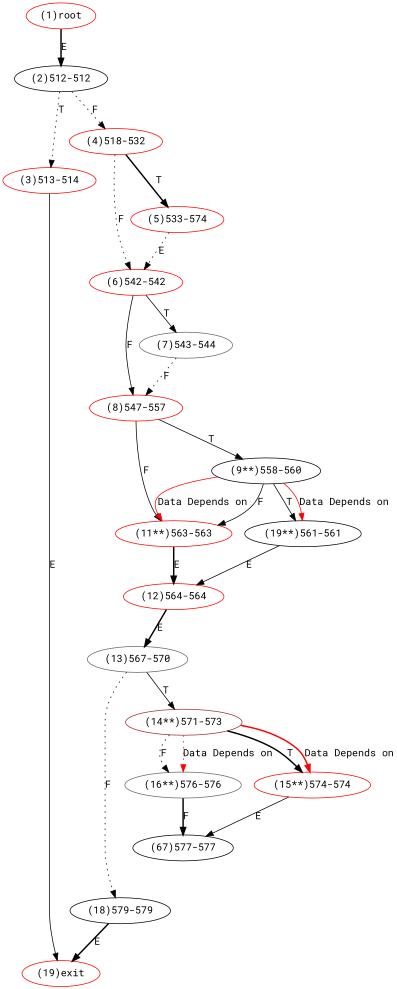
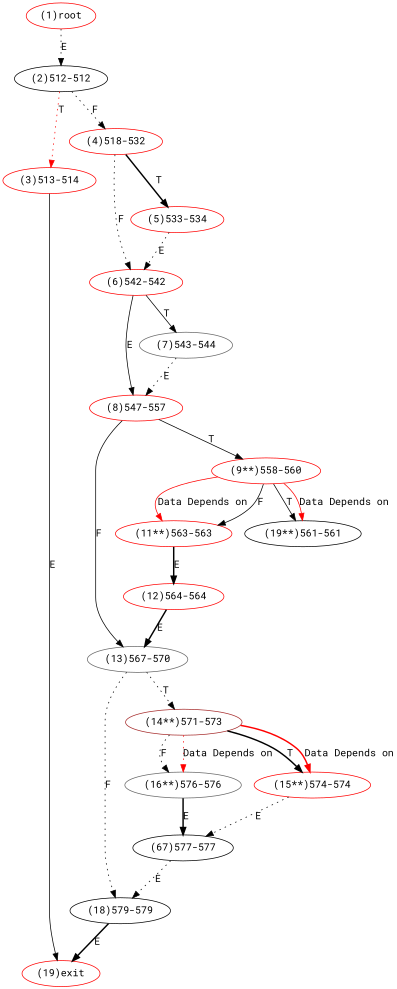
(61, 44) -> (61, 44)
(56, 126) -> (56, 126)
(177, 220) -> (177, 220)
(130, 345) -> (130, 345)
(167, 377) -> (167, 377)
(141, 469) -> (96, 530)
(266, 471) -> (266, 471)
(241, 564) -> none
(158, 688) -> (158, 688)
(251, 815) -> (251, 815)
(186, 816) -> (186, 816)
none -> (154, 877)
